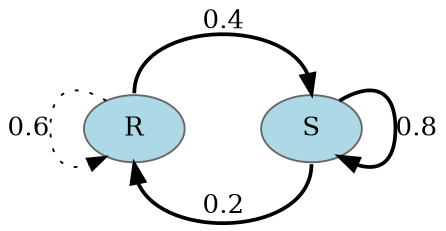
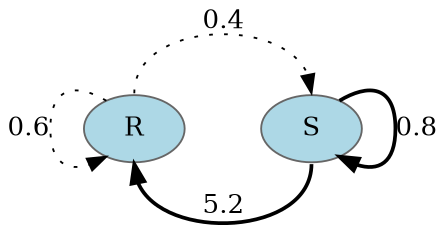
(213, 35) -> (213, 35)
(224, 206) -> (224, 206)
